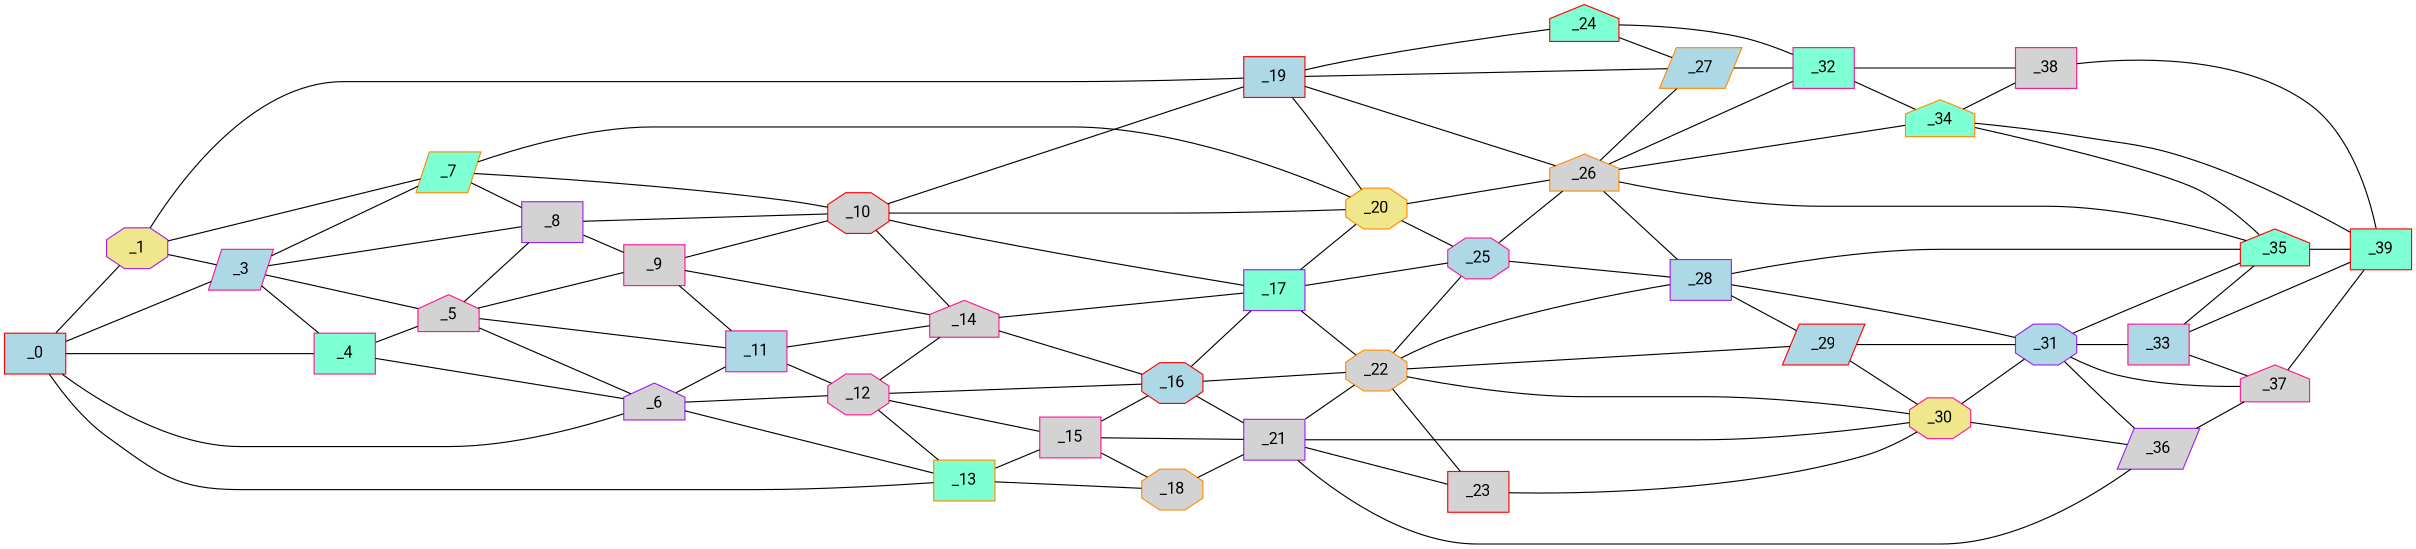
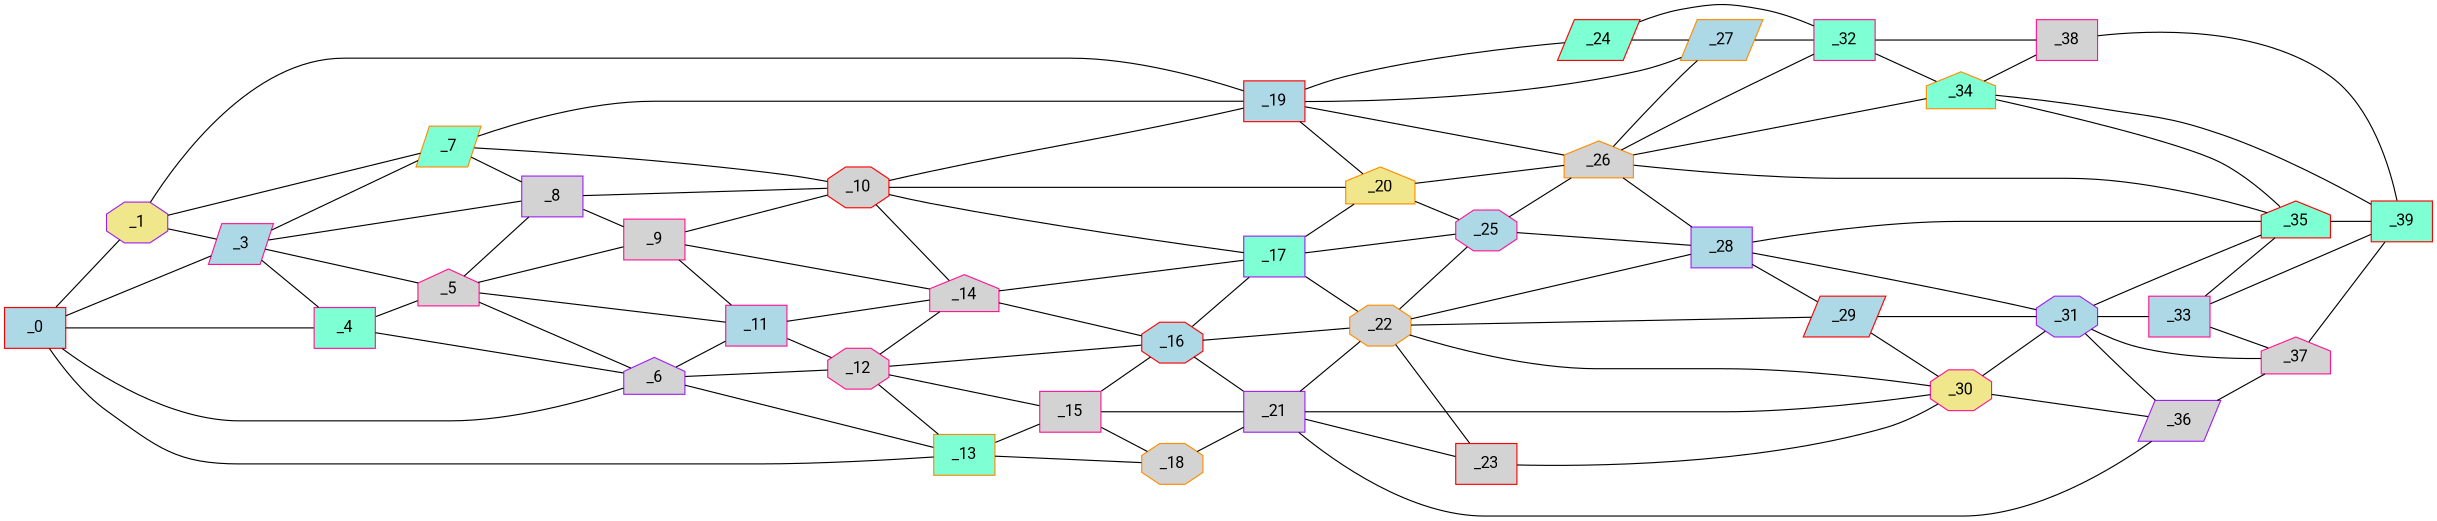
(1584, 25) -> (1599, 40)
(917, 127) -> (859, 101)
(1376, 209) -> (1380, 187)
